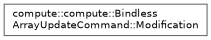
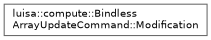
(106, 20) -> (106, 20)
